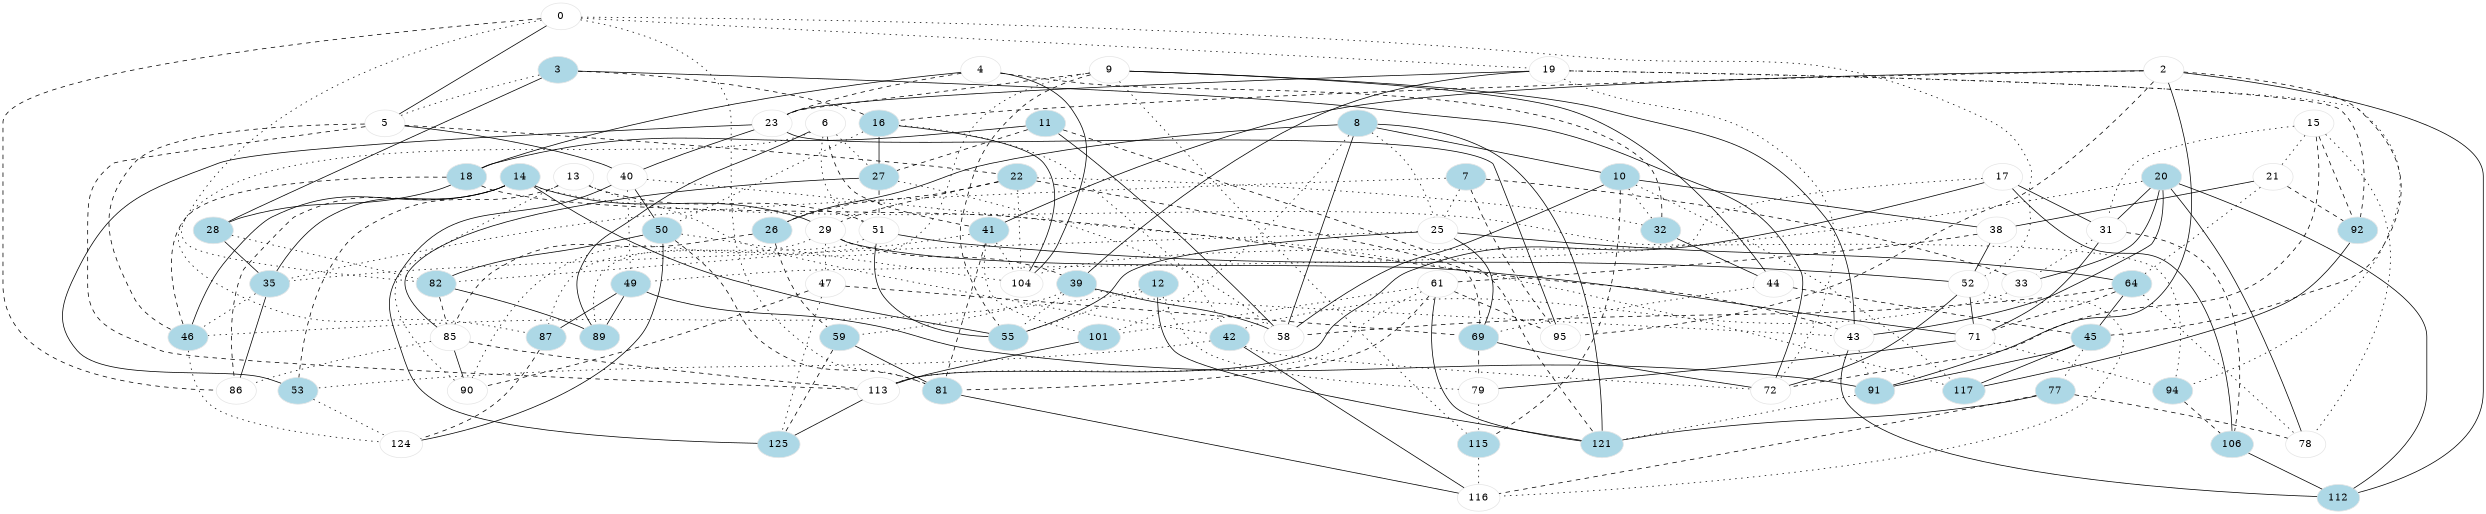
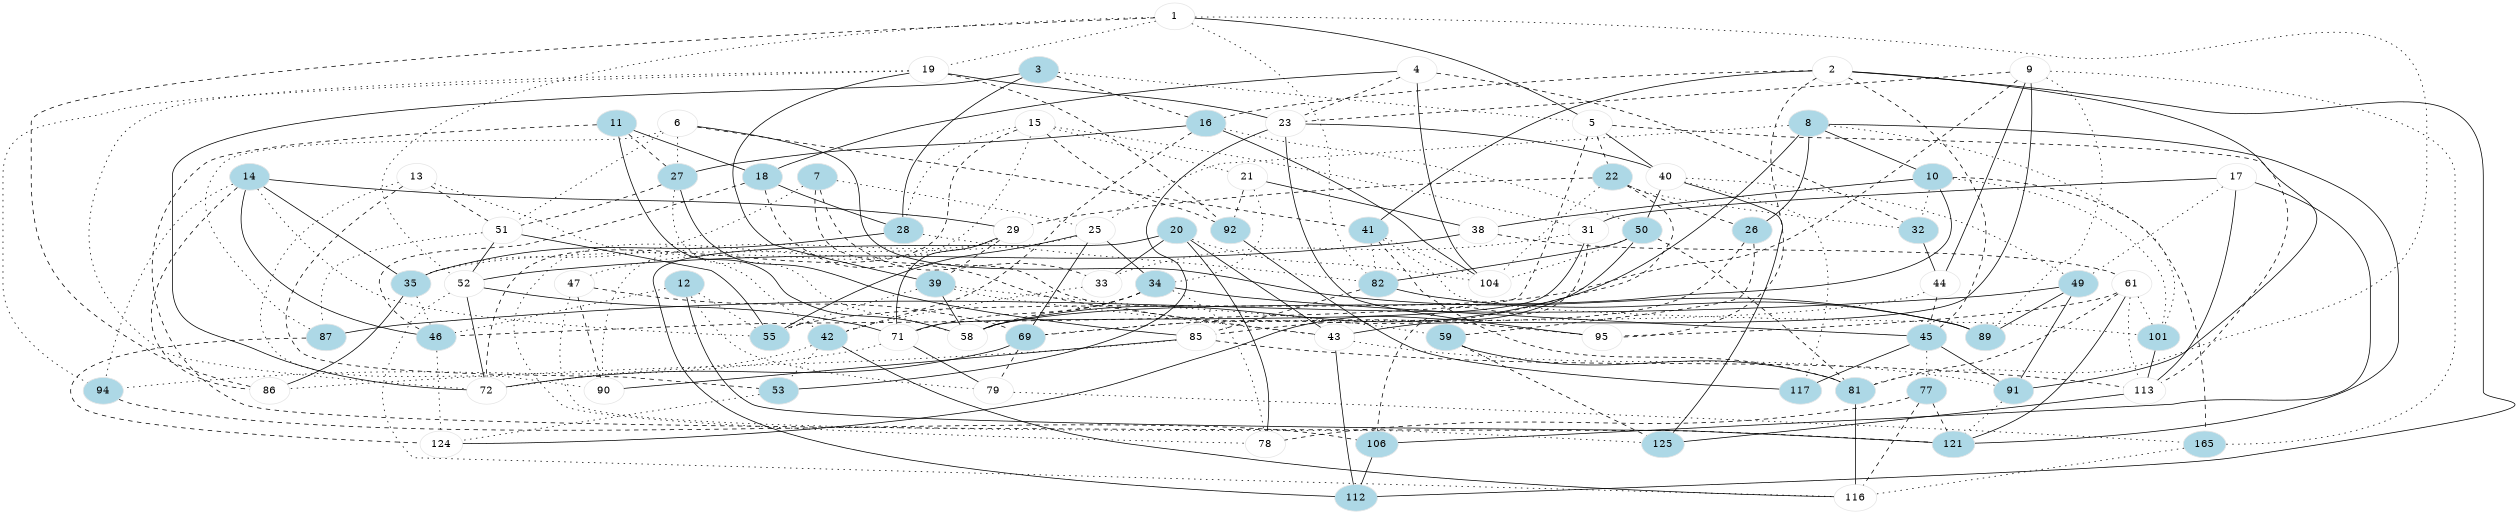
(561, 16) -> (1175, 16)
none -> (946, 154)
(1070, 171) -> (1052, 233)
(2141, 197) -> none
(1809, 276) -> (2085, 211)
(741, 282) -> (456, 313)
(2132, 284) -> (1155, 284)
(1830, 419) -> (1942, 421)
(1479, 444) -> (2205, 444)
